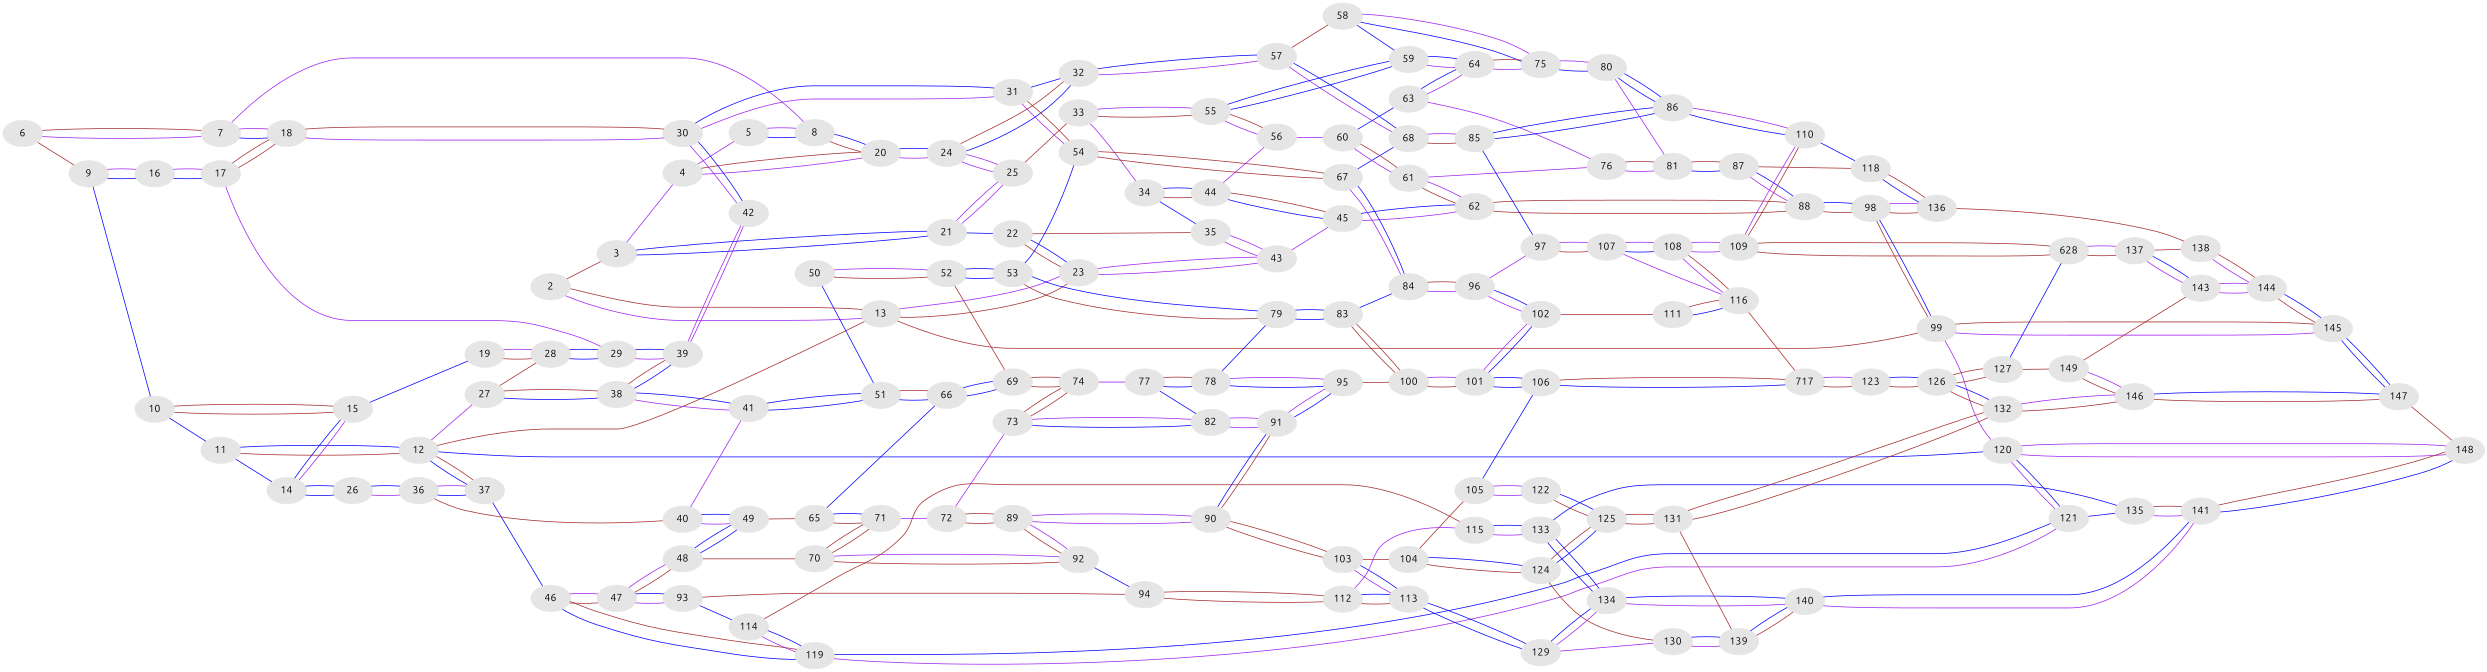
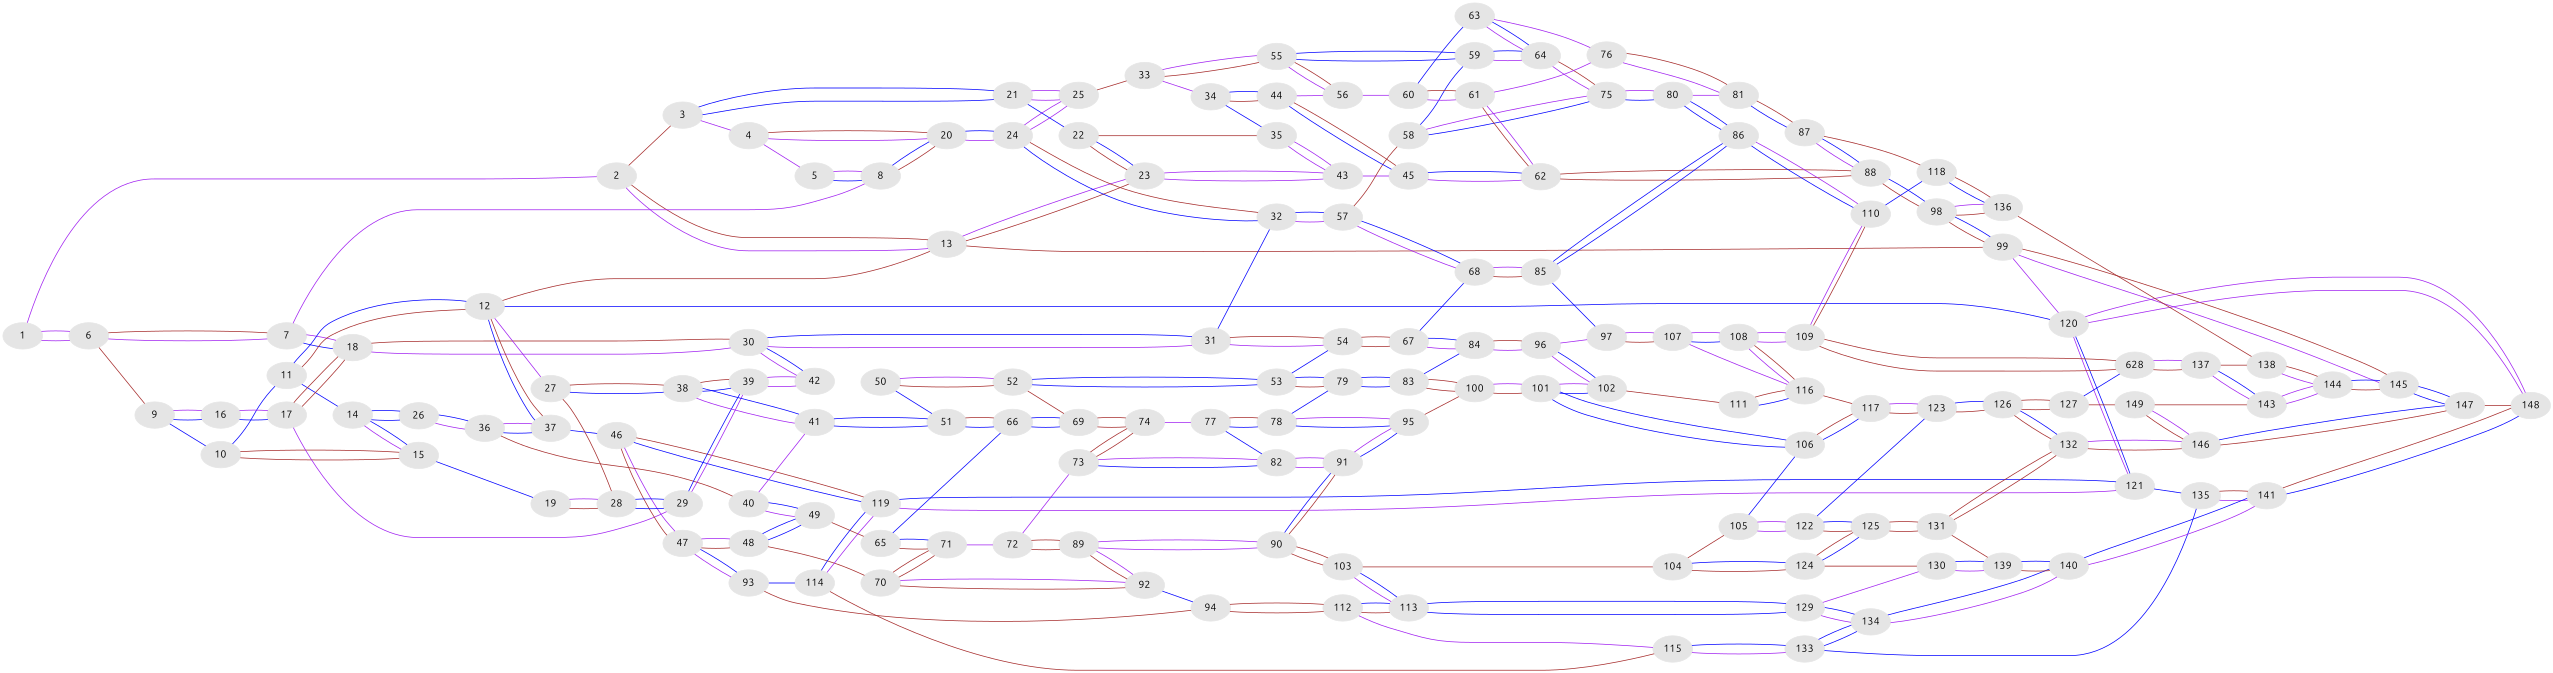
none -> (23, 336)
(1805, 382) -> (1871, 408)
none -> (1871, 467)
